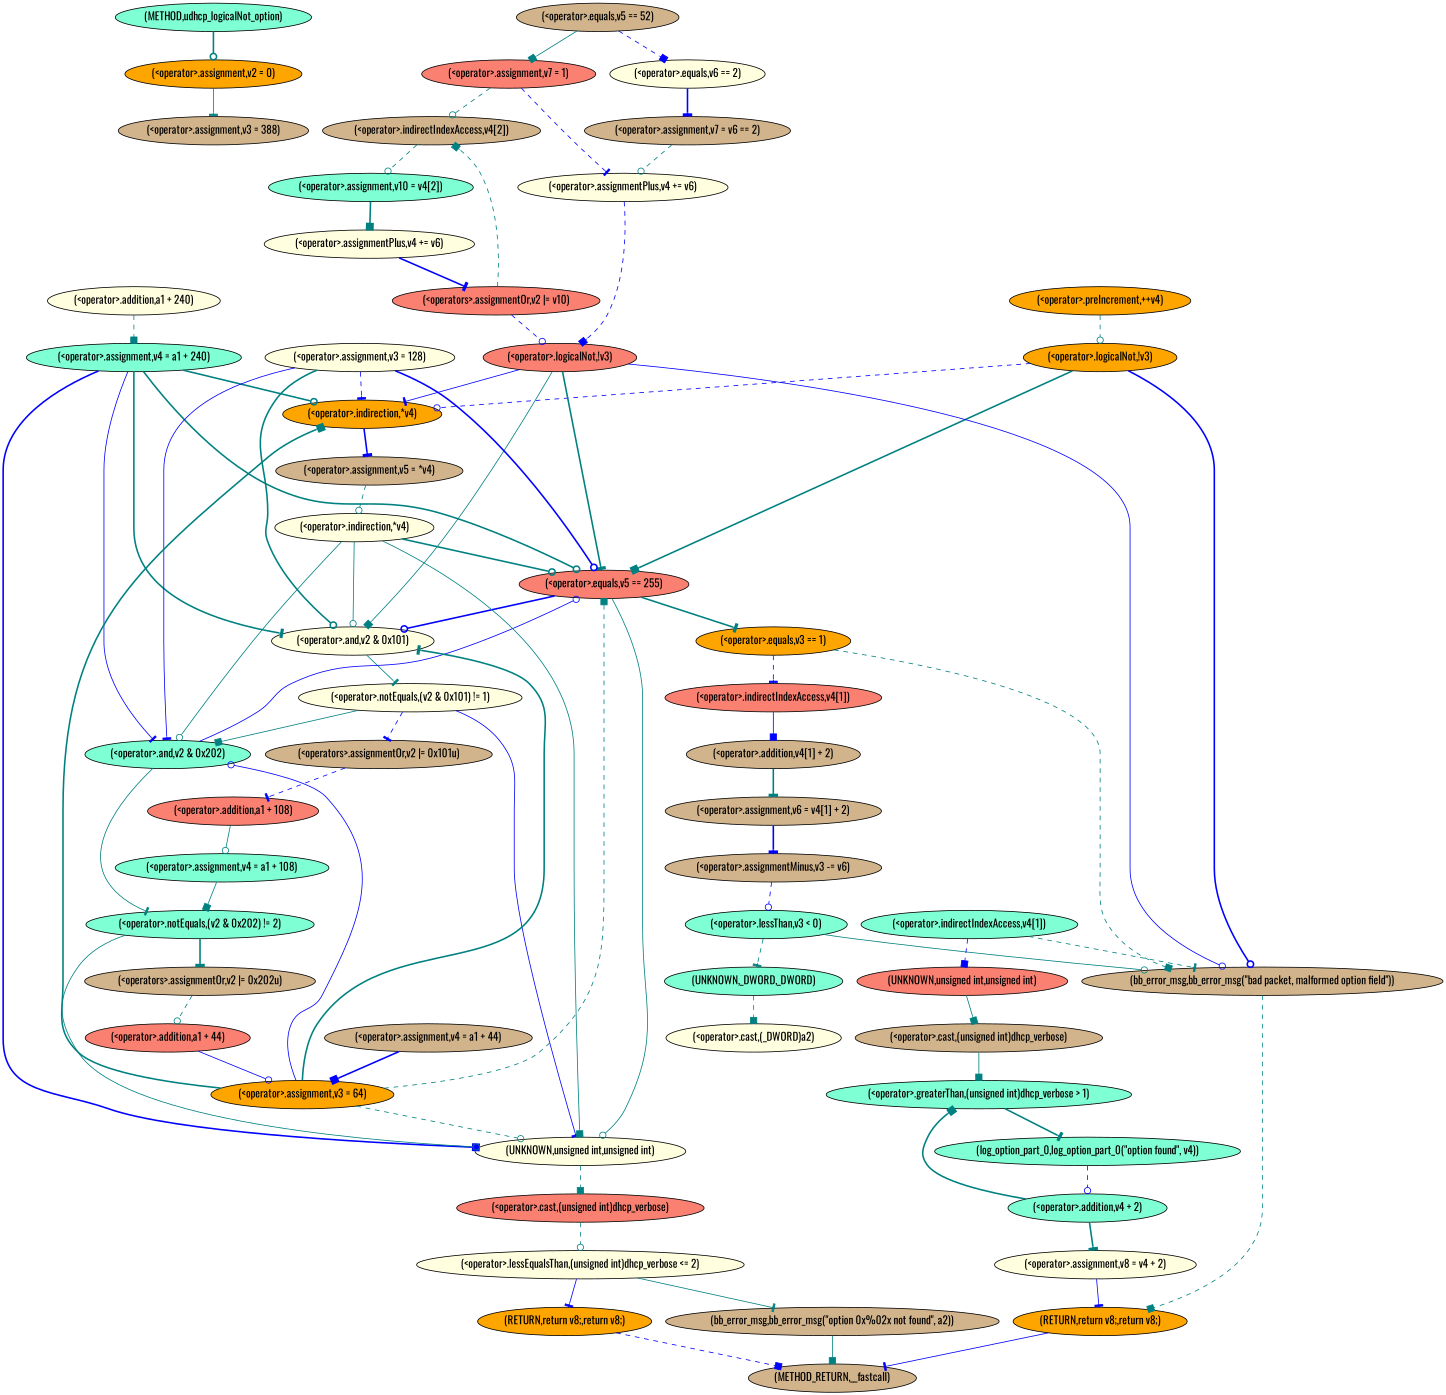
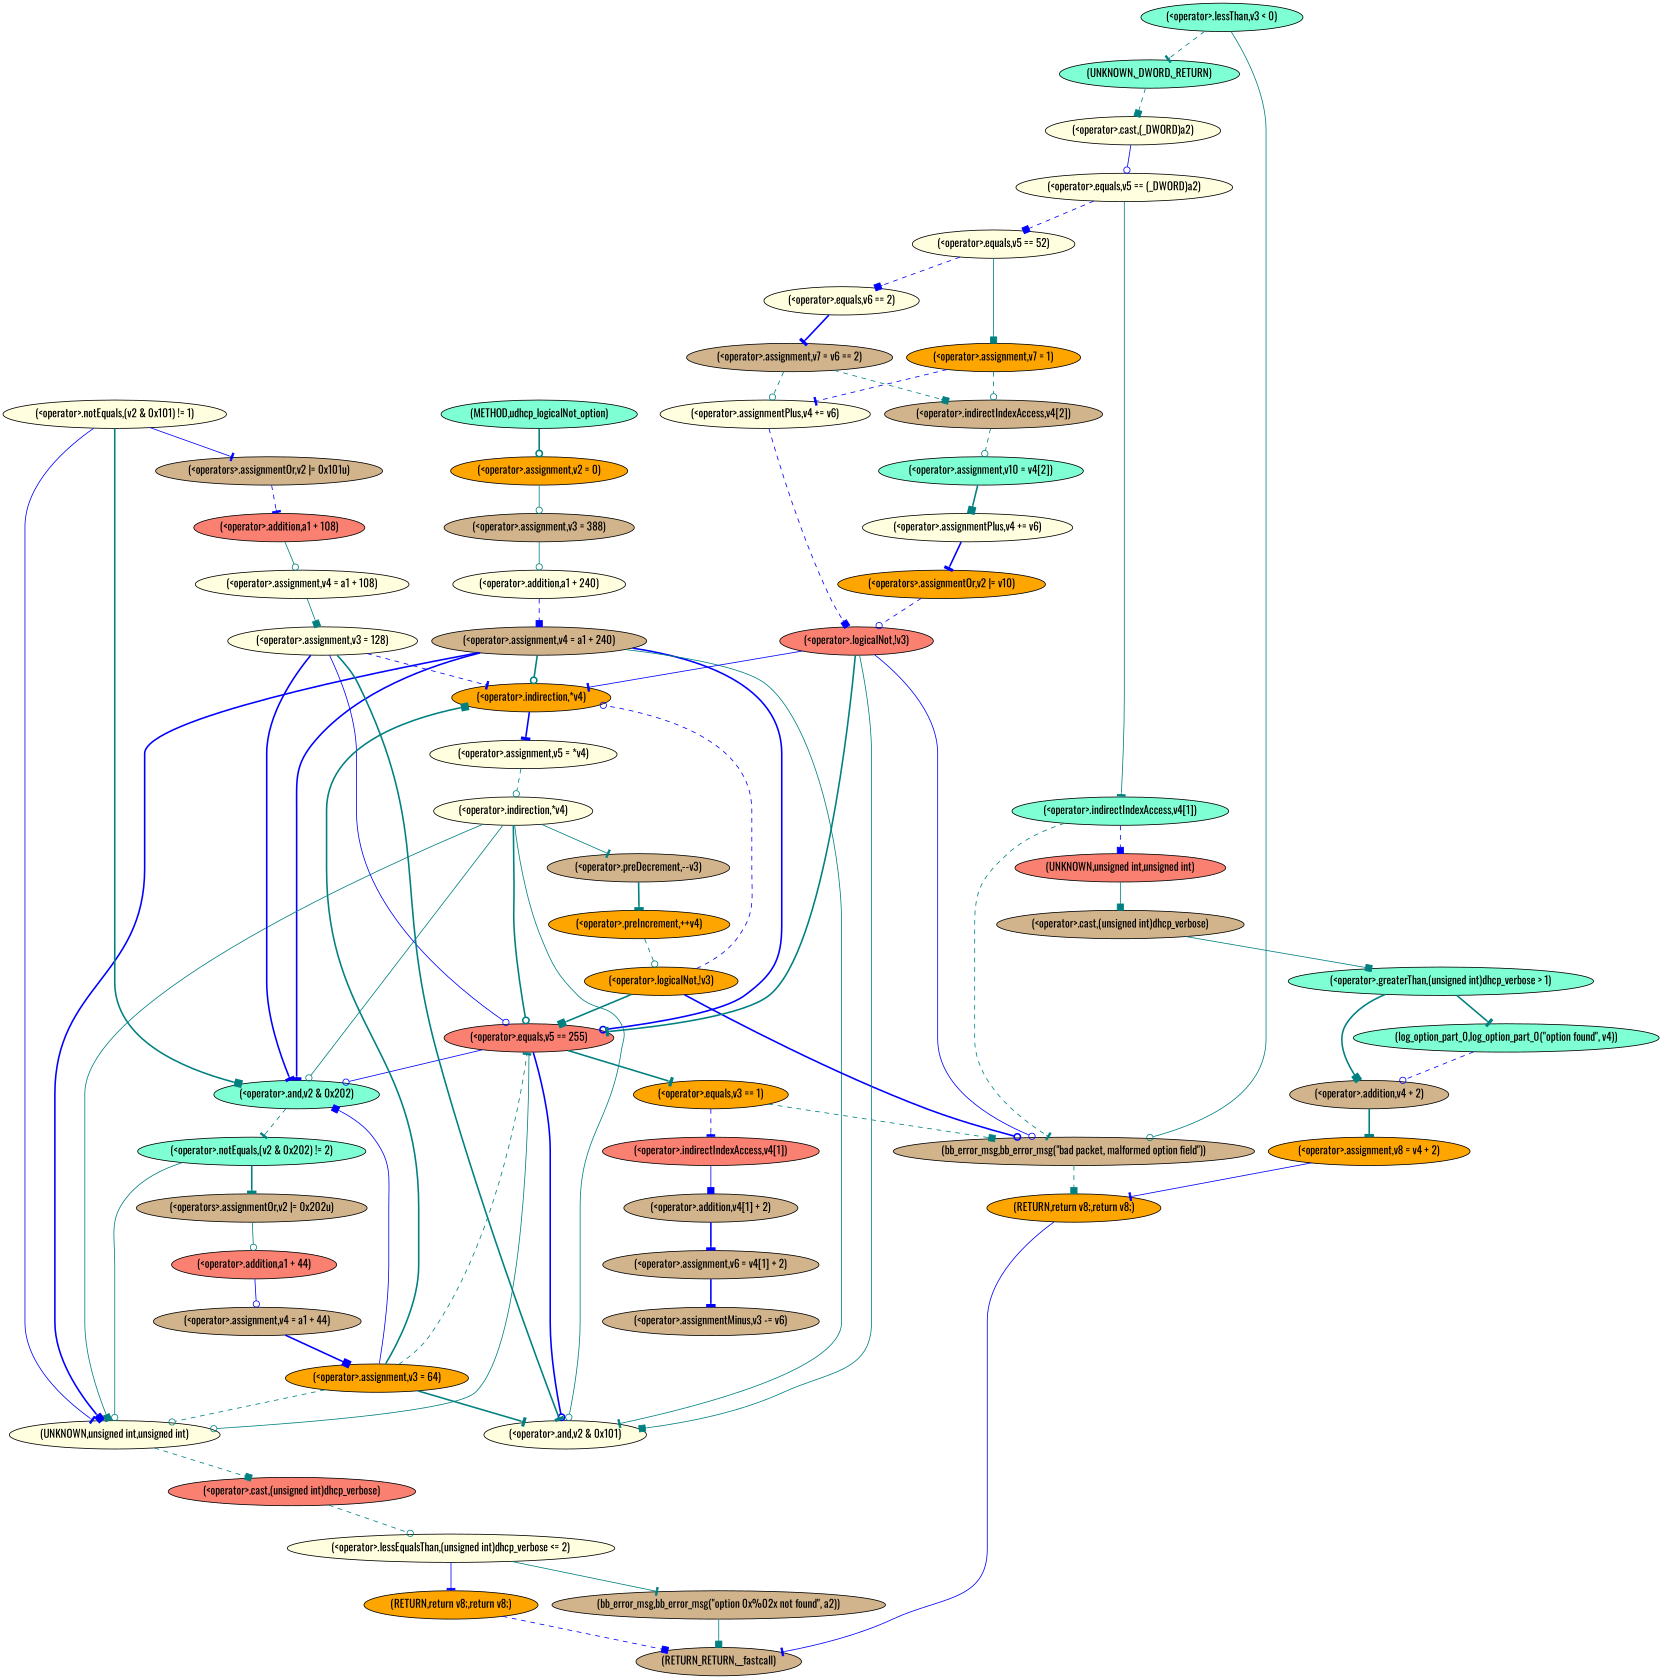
(598, 17) -> (994, 244)
(509, 74) -> (994, 358)
(213, 100) -> (539, 496)
none -> (1124, 187)
(494, 213) -> (895, 387)
(496, 301) -> (942, 584)
(134, 325) -> (539, 609)
(134, 358) -> (539, 641)
(511, 459) -> (366, 862)
(369, 471) -> (523, 754)
(267, 495) -> (433, 1037)
(340, 504) -> (782, 853)
(164, 513) -> (267, 862)
(137, 547) -> (842, 1047)
none -> (539, 553)
(104, 560) -> (297, 811)
(392, 664) -> (416, 1066)
(383, 670) -> none
(395, 724) -> (190, 442)
(291, 726) -> (115, 789)
(773, 781) -> (711, 1234)
(103, 841) -> (276, 1121)
(222, 868) -> (302, 584)
none -> (638, 868)
(213, 893) -> (311, 609)
(770, 893) -> none
(361, 896) -> (389, 1228)
(603, 920) -> (483, 1229)
(754, 981) -> (1150, 74)
(185, 1007) -> (253, 1233)
(232, 1065) -> (256, 1290)
(945, 1178) -> (1345, 1026)
(1088, 1208) -> (1369, 1095)
(1095, 1265) -> (1369, 1151)
(832, 1378) -> (719, 1662)
